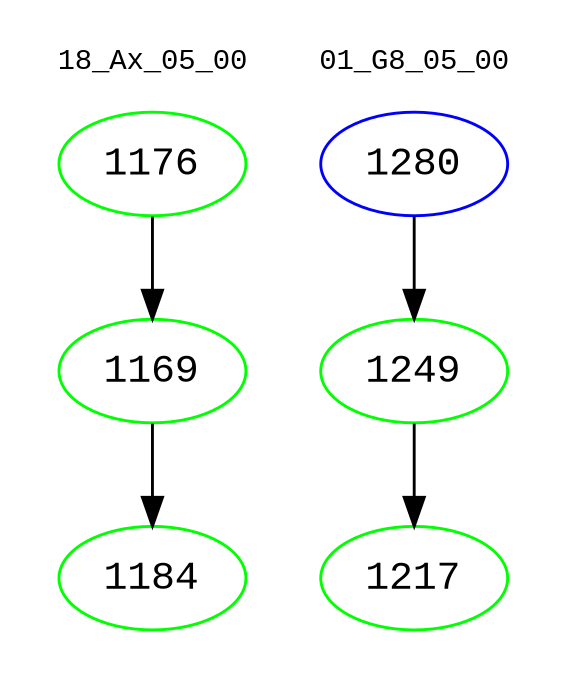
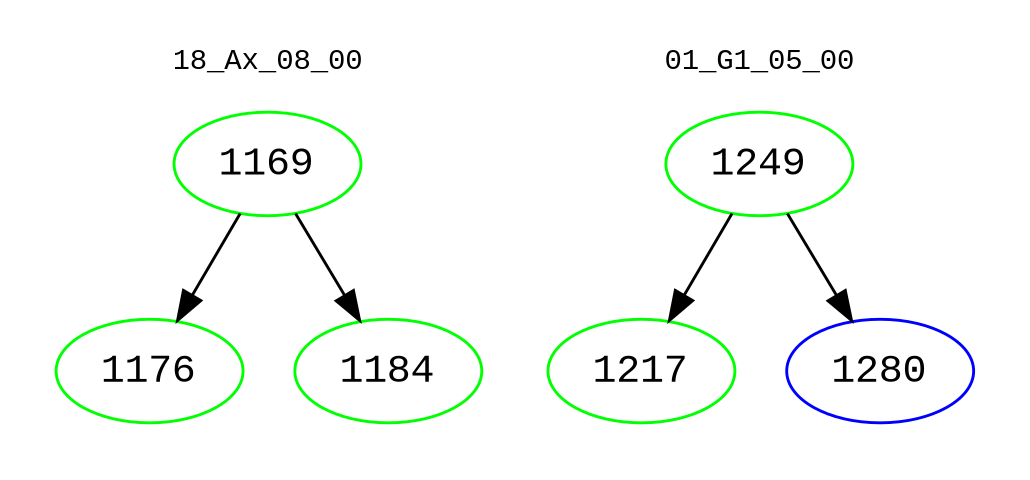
(154, 62) -> (269, 62)
(416, 62) -> (761, 62)
(152, 253) -> (216, 254)
(414, 253) -> (812, 254)
